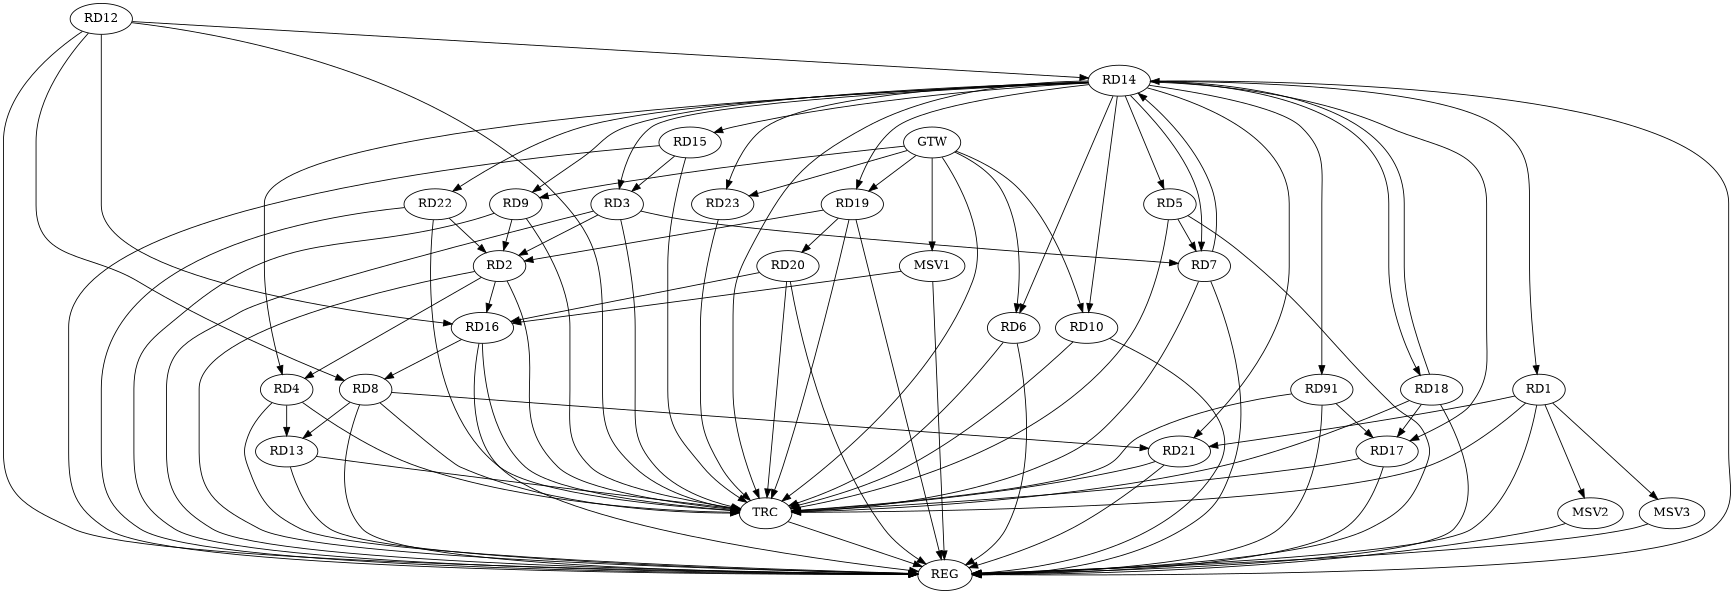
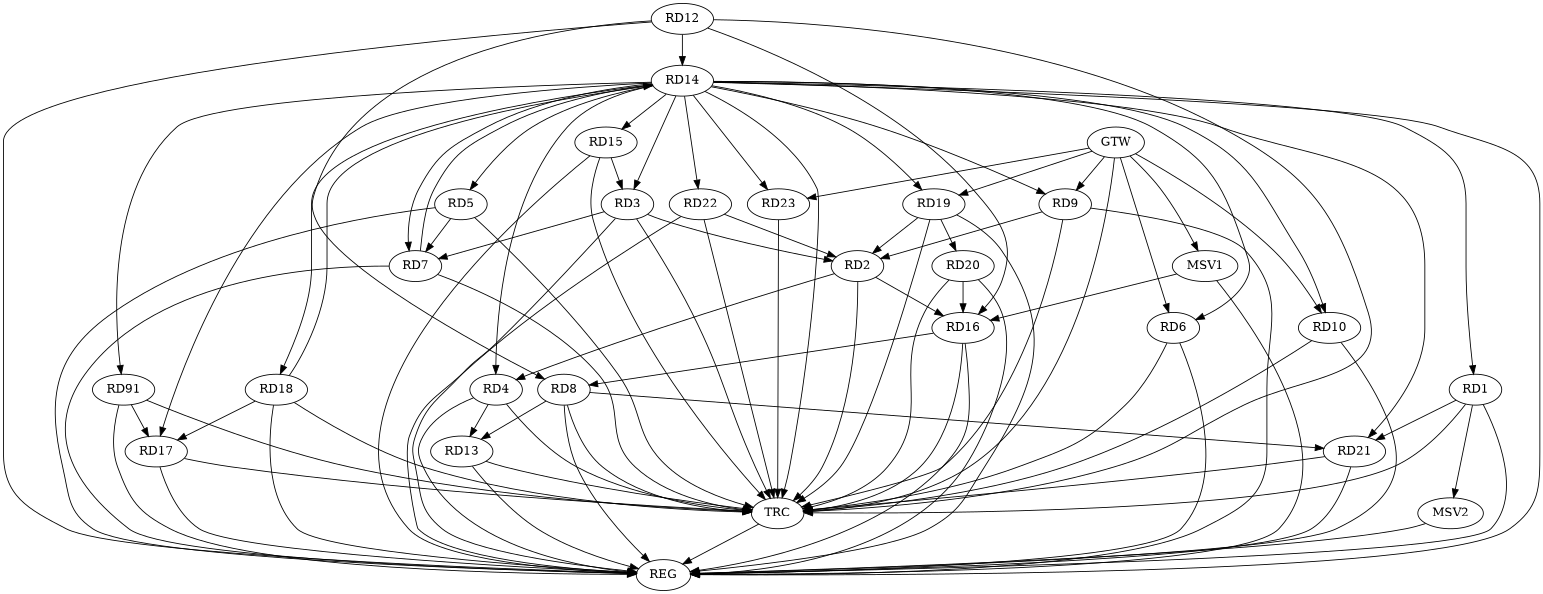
(1672, 513) -> none
(345, 545) -> none
